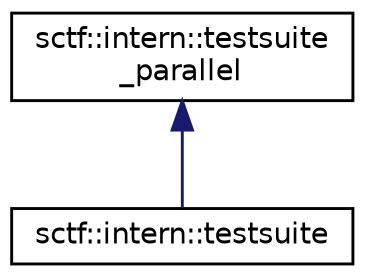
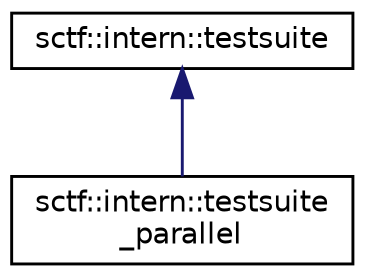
(182, 169) -> (182, 137)
